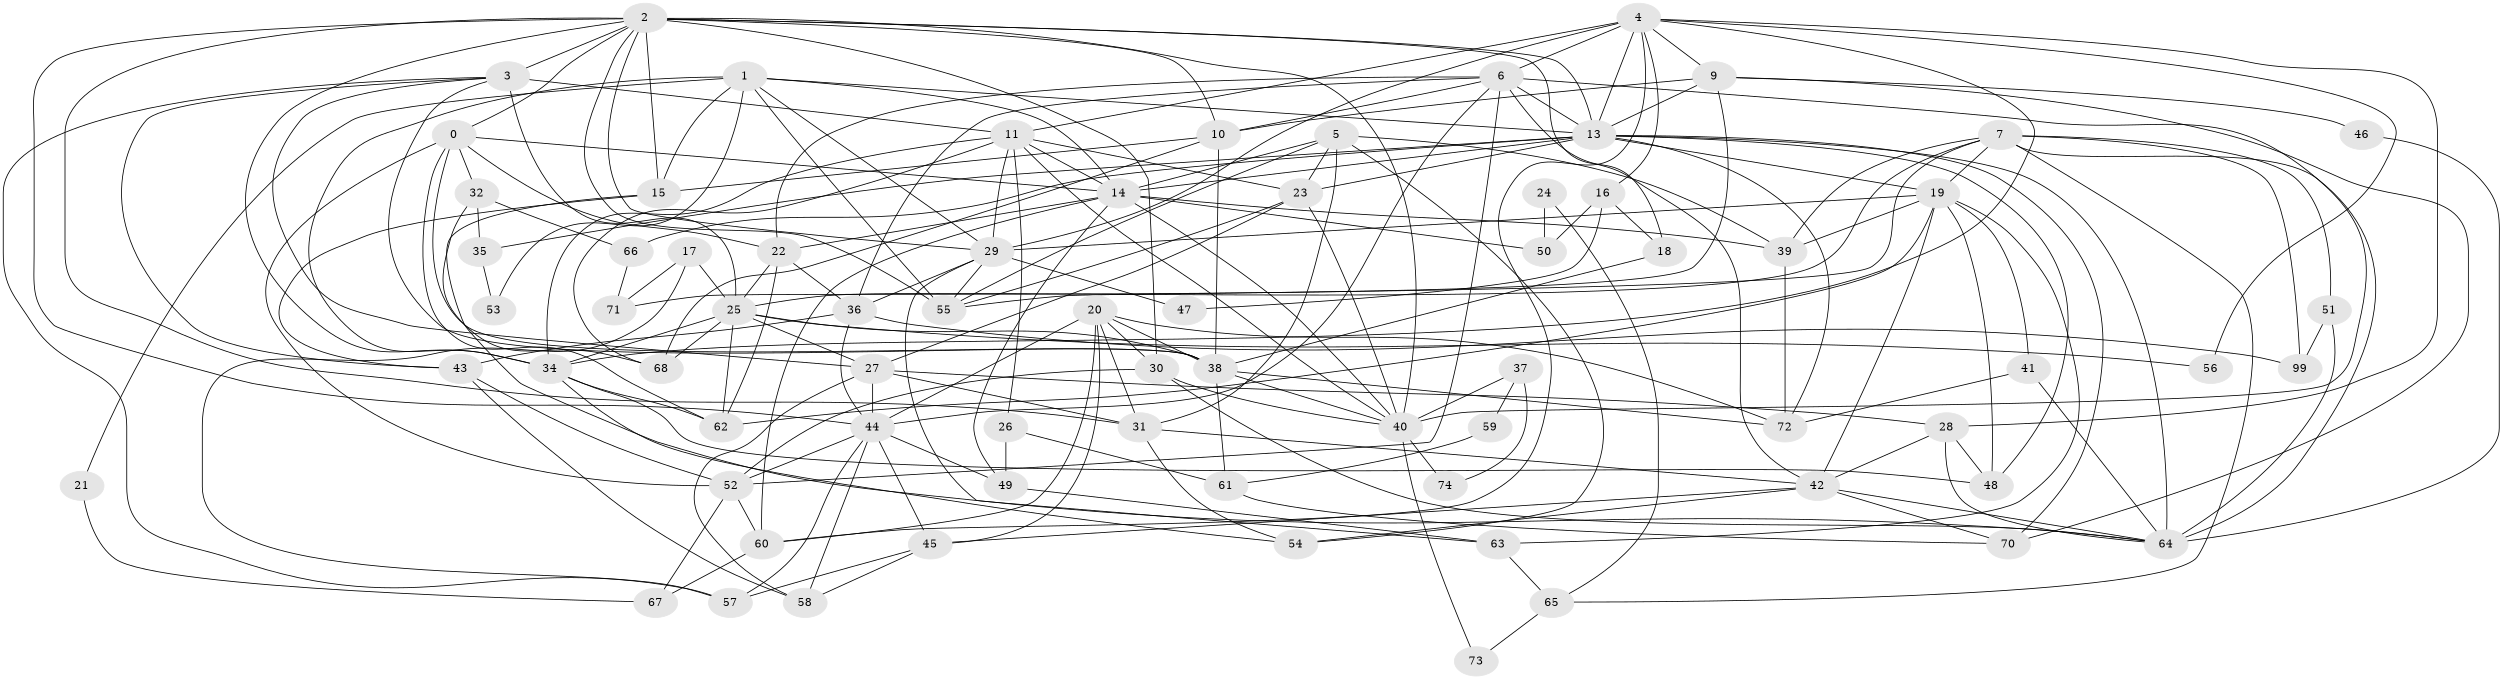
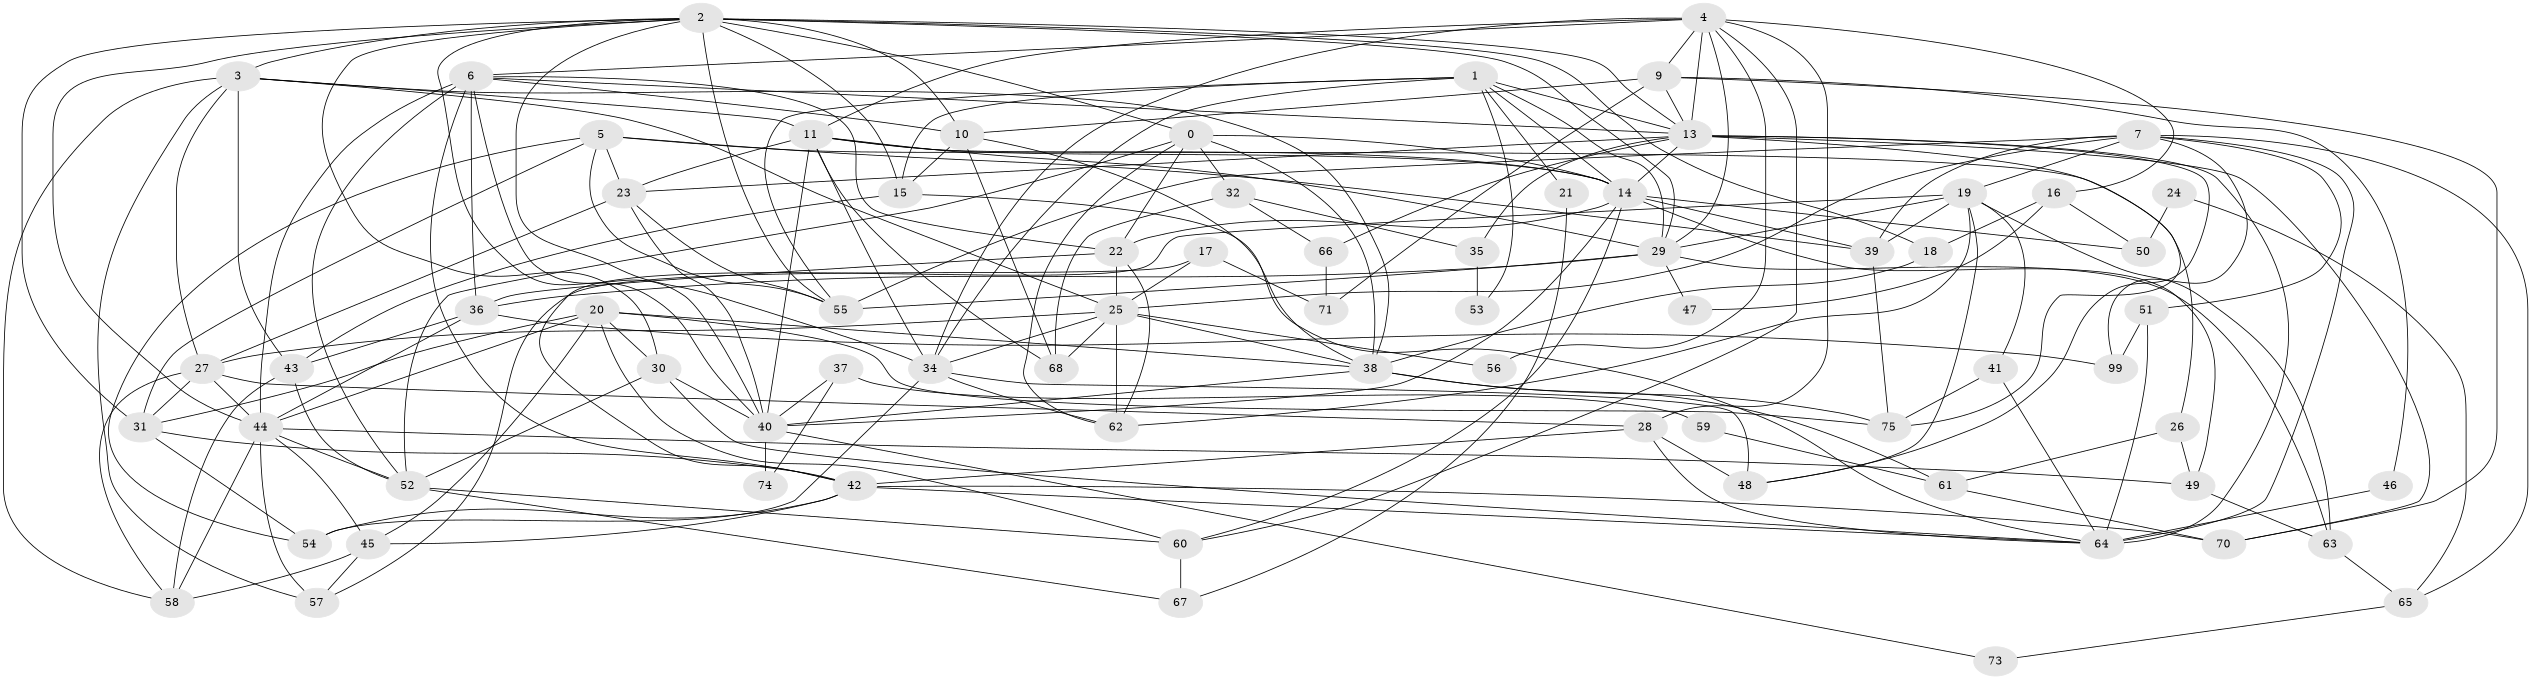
(1766, 164) -> none
none -> (5, 327)
(1785, 427) -> (1889, 427)
